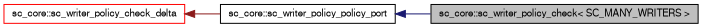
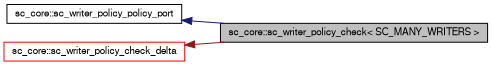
(207, 14) -> (209, 43)
